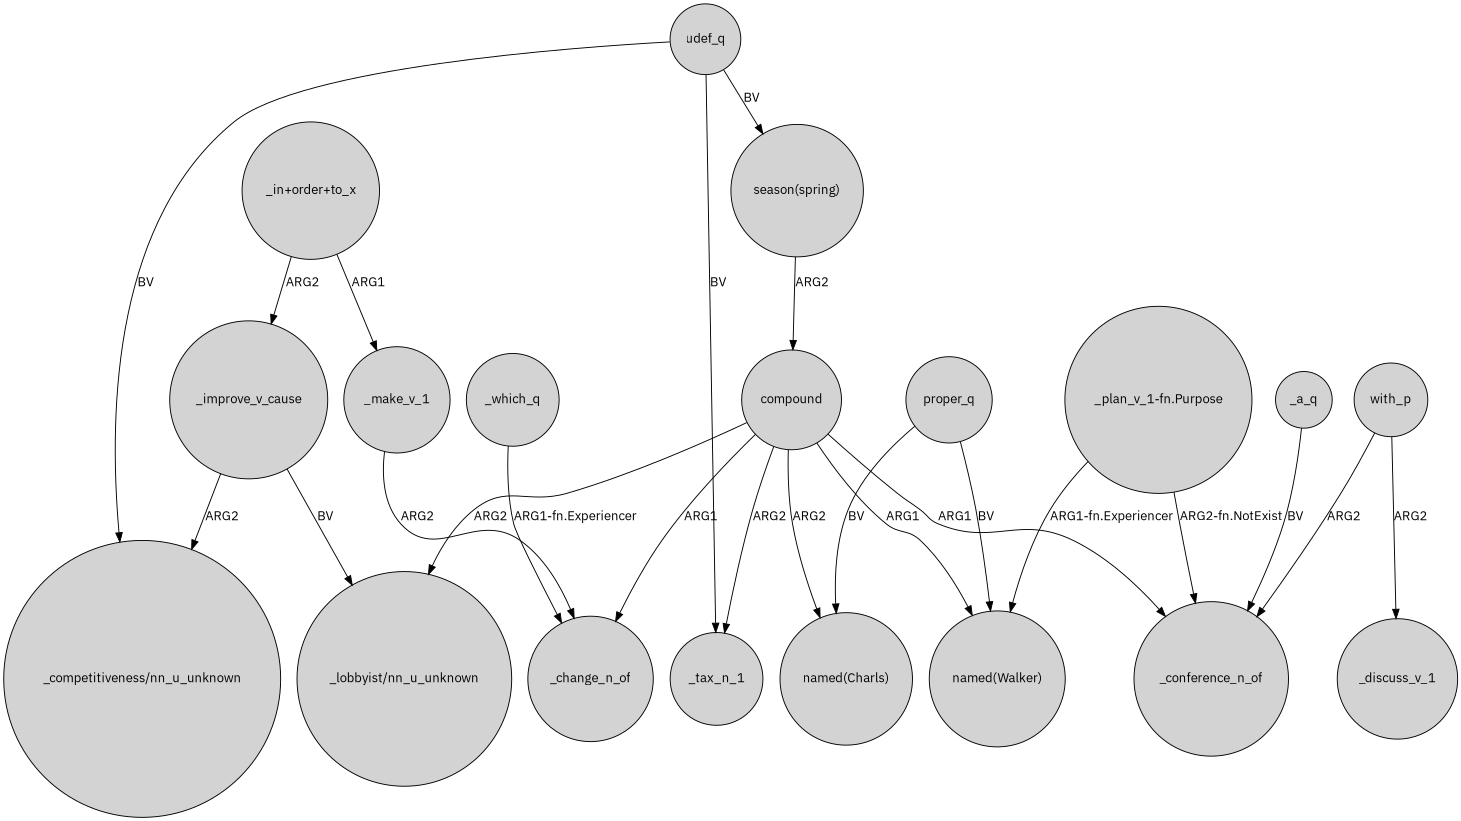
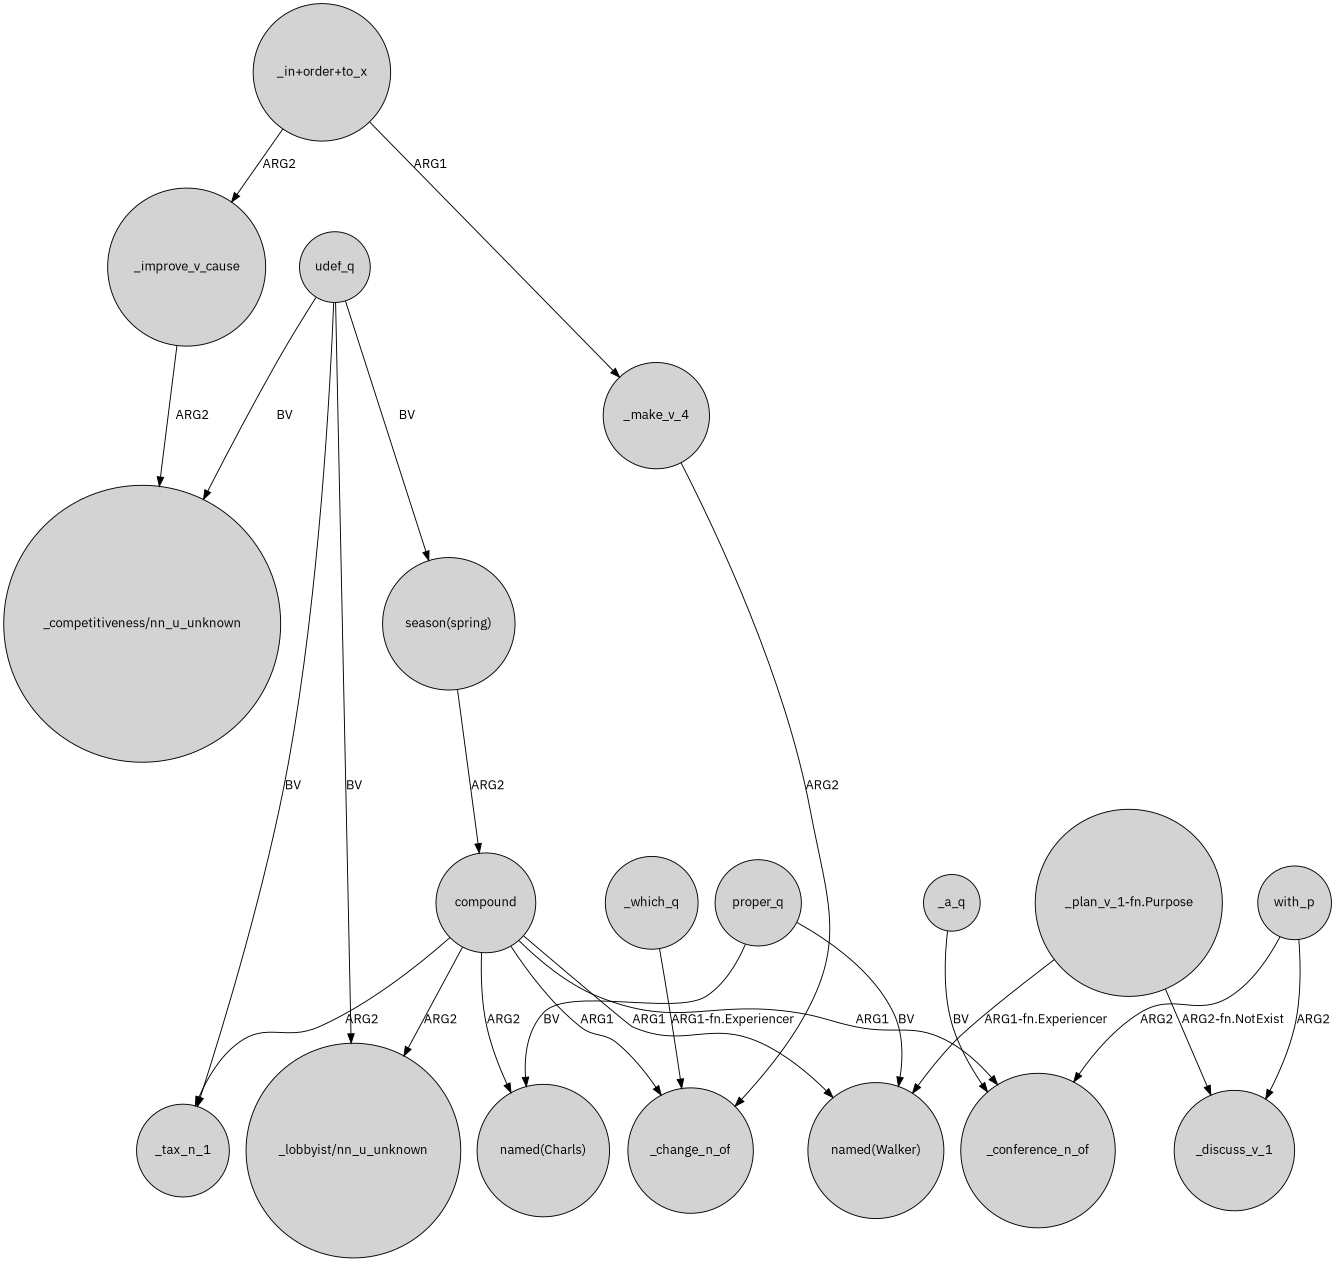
(397, 400) -> (656, 416)
(317, 523) -> (343, 668)
(1183, 543) -> (1186, 1038)
